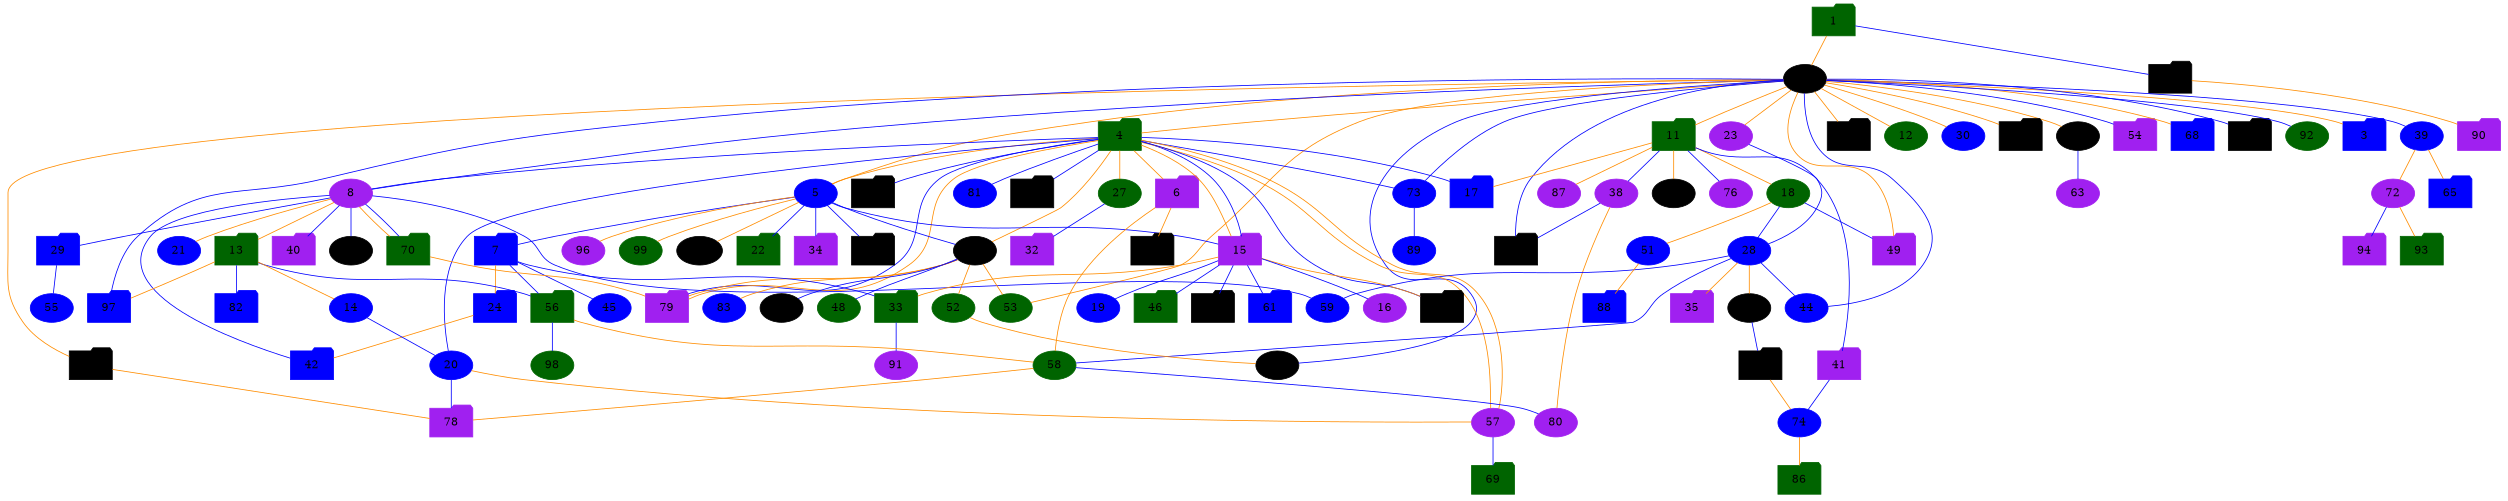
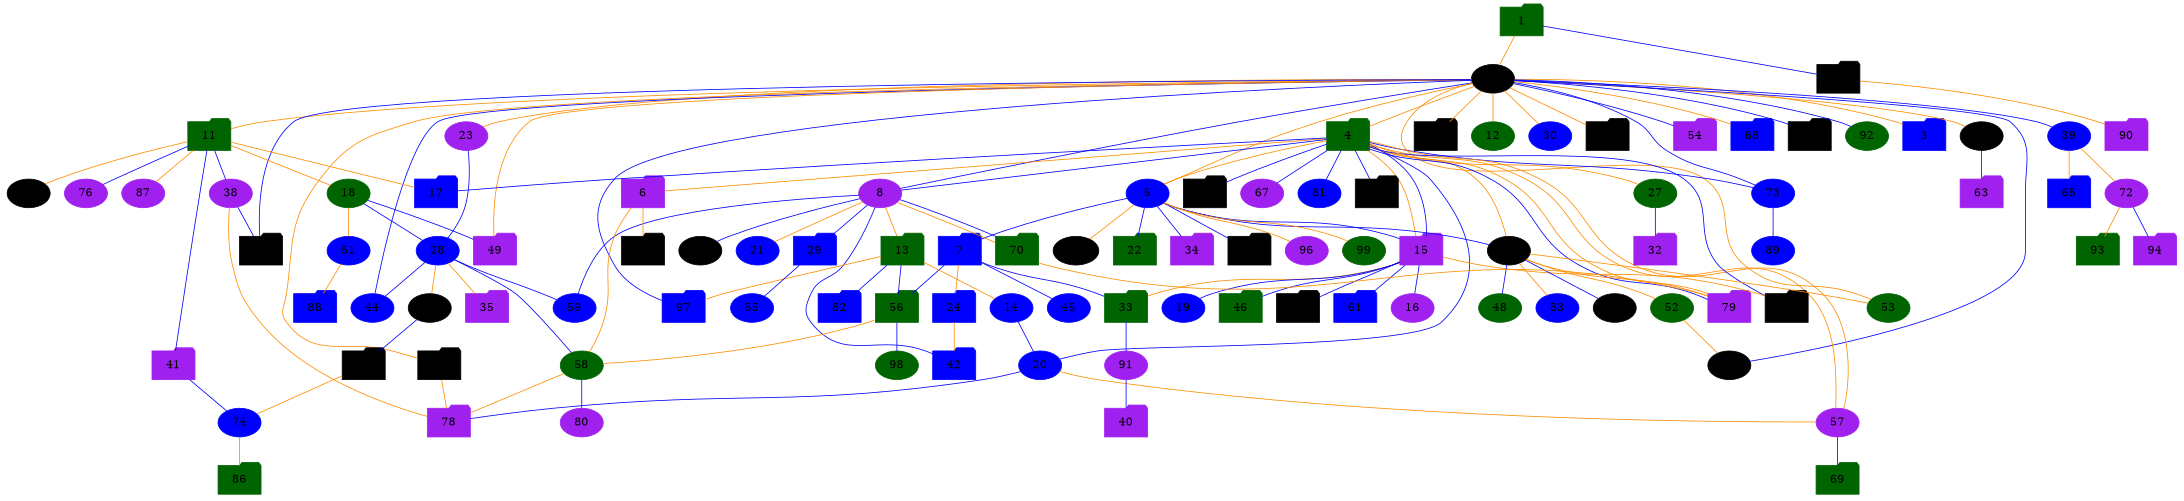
none -> (1262, 193)
(2078, 193) -> (1982, 193)
(324, 221) -> (1126, 394)
(1573, 305) -> (286, 348)
